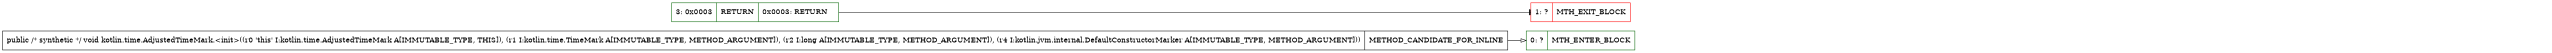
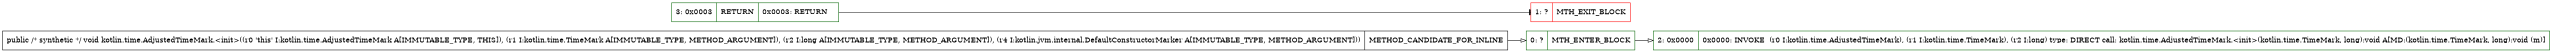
none -> (2102, 40)
